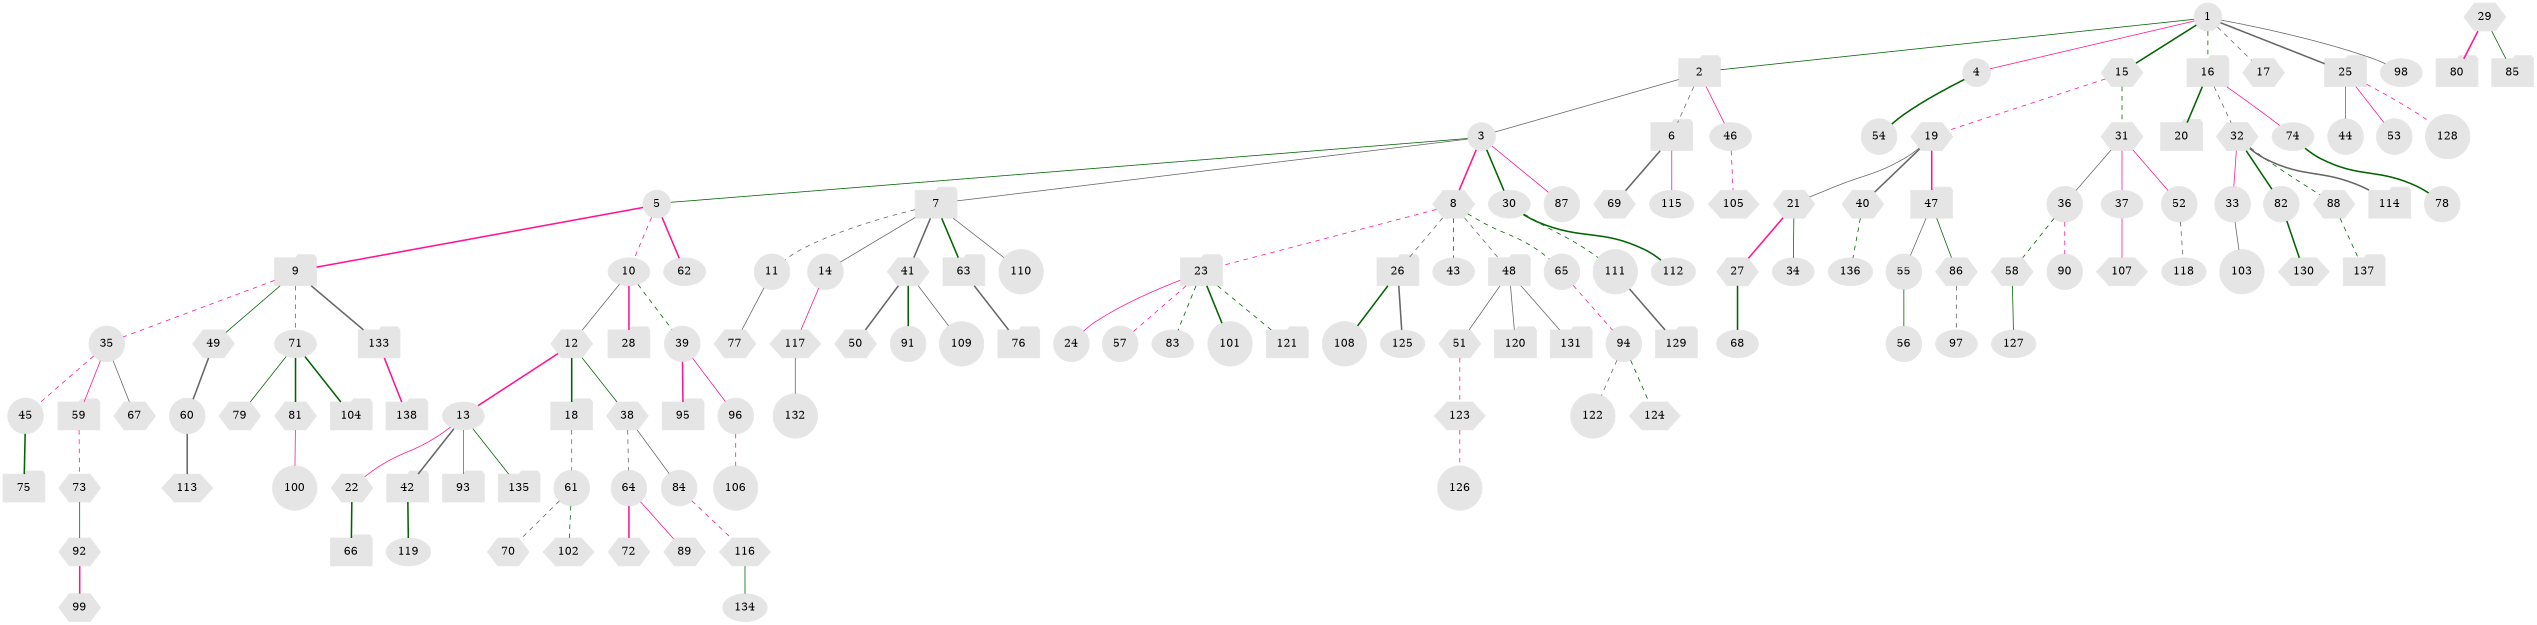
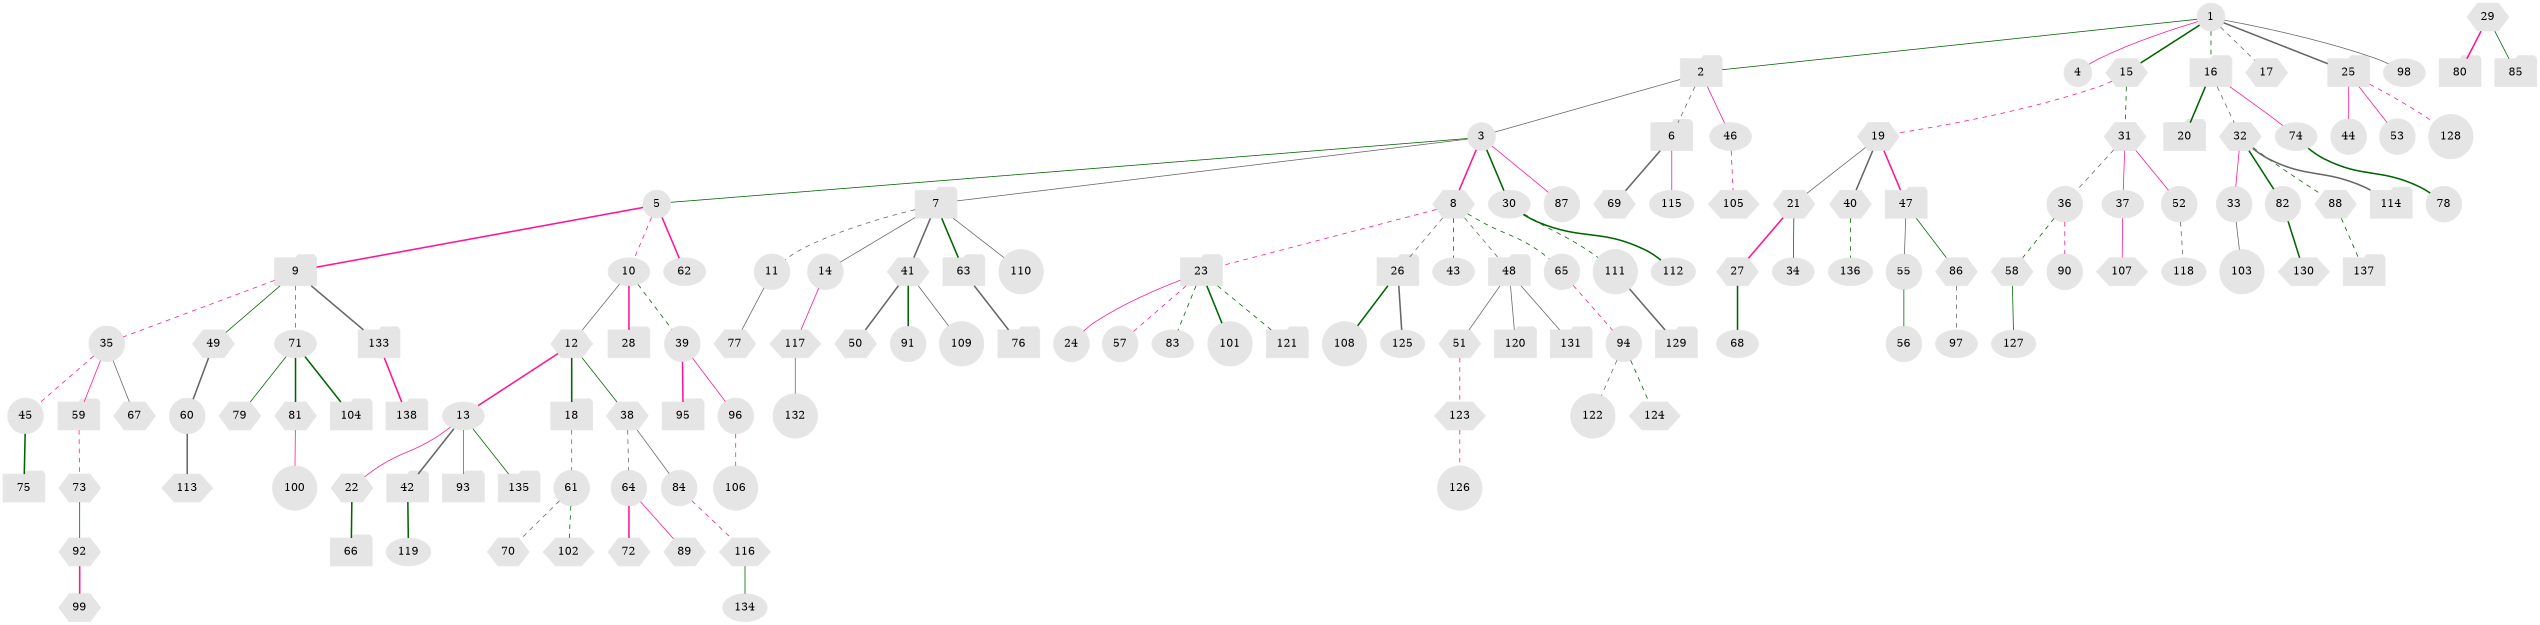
(1879, 137) -> none
(2093, 170) -> (2095, 170)
